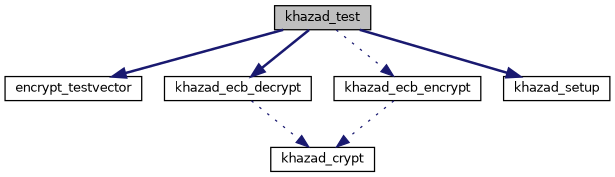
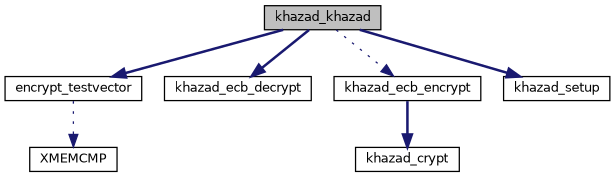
(323, 18) -> (323, 18)
(275, 120) -> none
(370, 120) -> (407, 118)
none -> (73, 159)
